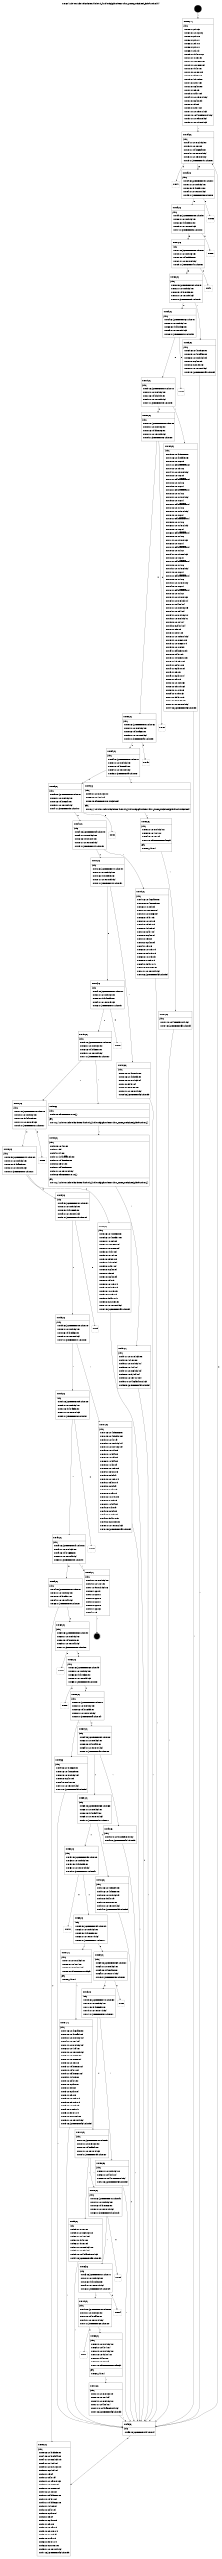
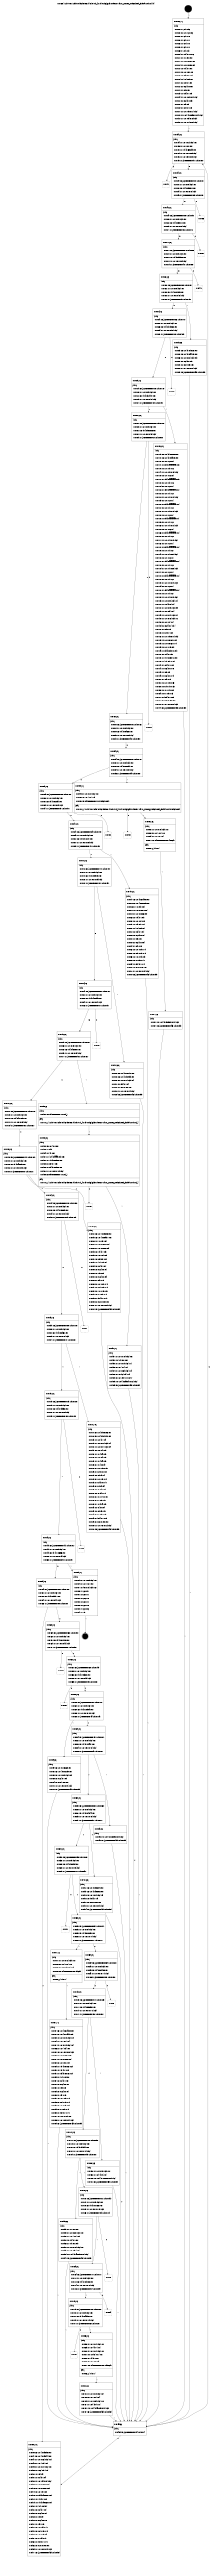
(143, 750) -> (128, 822)
(39, 1143) -> (89, 1194)
